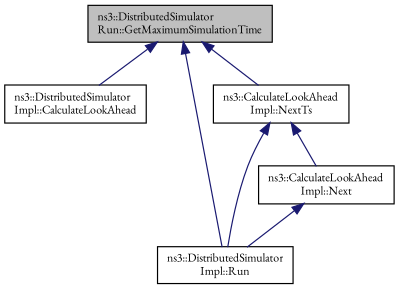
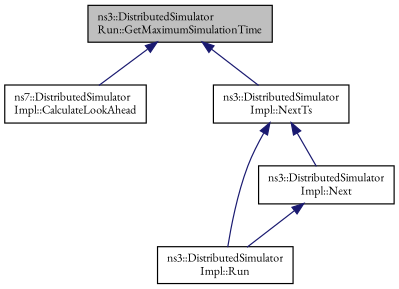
(75, 104) -> (75, 104)
(281, 104) -> (281, 104)
(204, 150) -> none
(326, 185) -> (326, 185)
